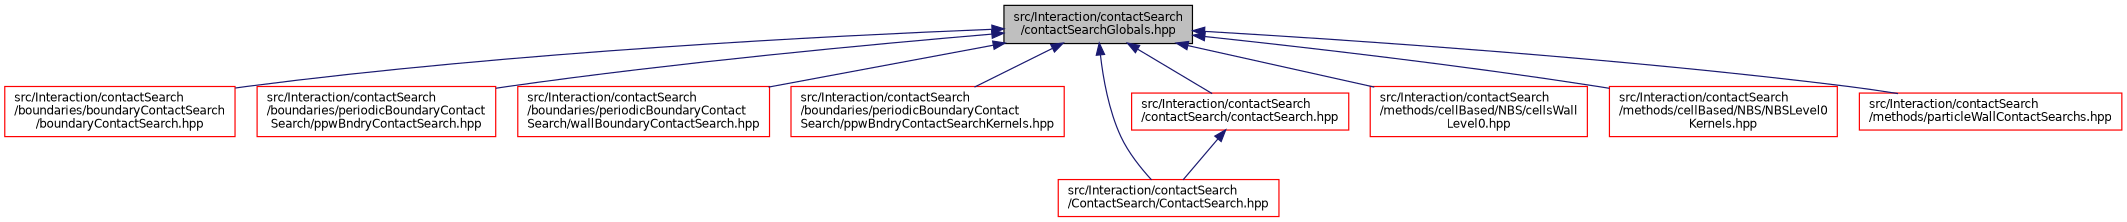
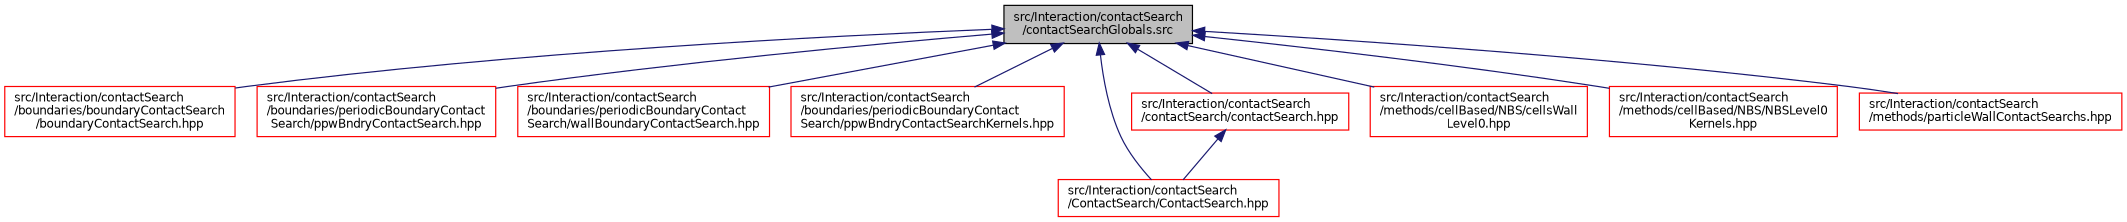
(1098, 24) -> (1098, 24)
